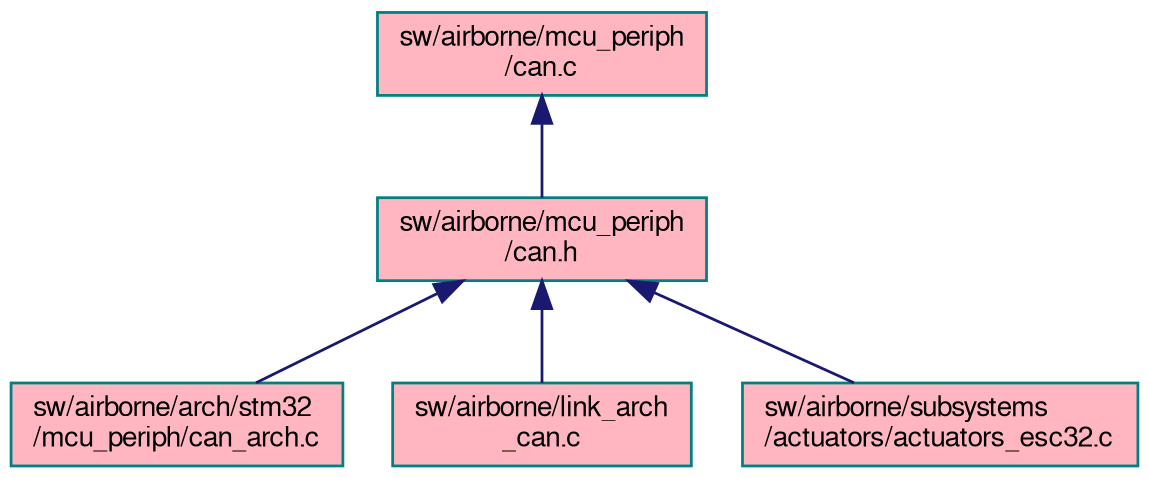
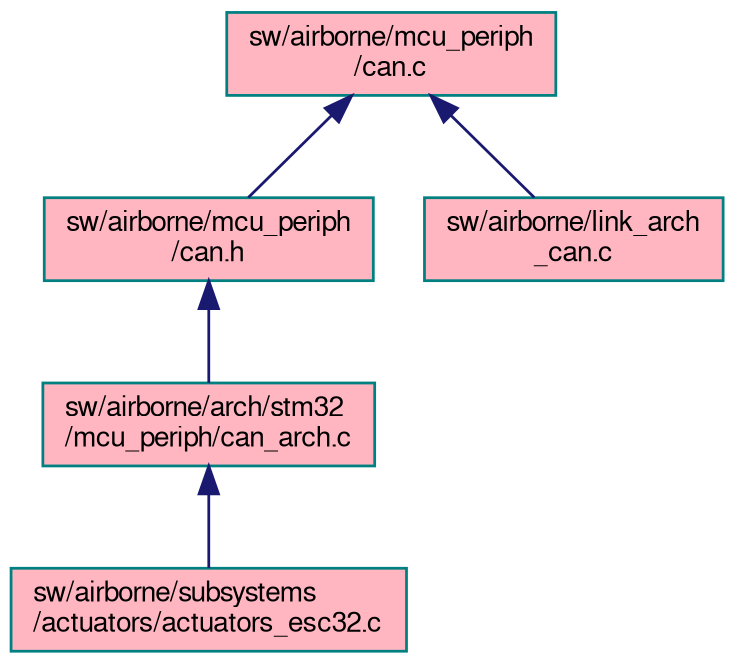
(754, 338) -> (209, 531)
(542, 346) -> (493, 156)
